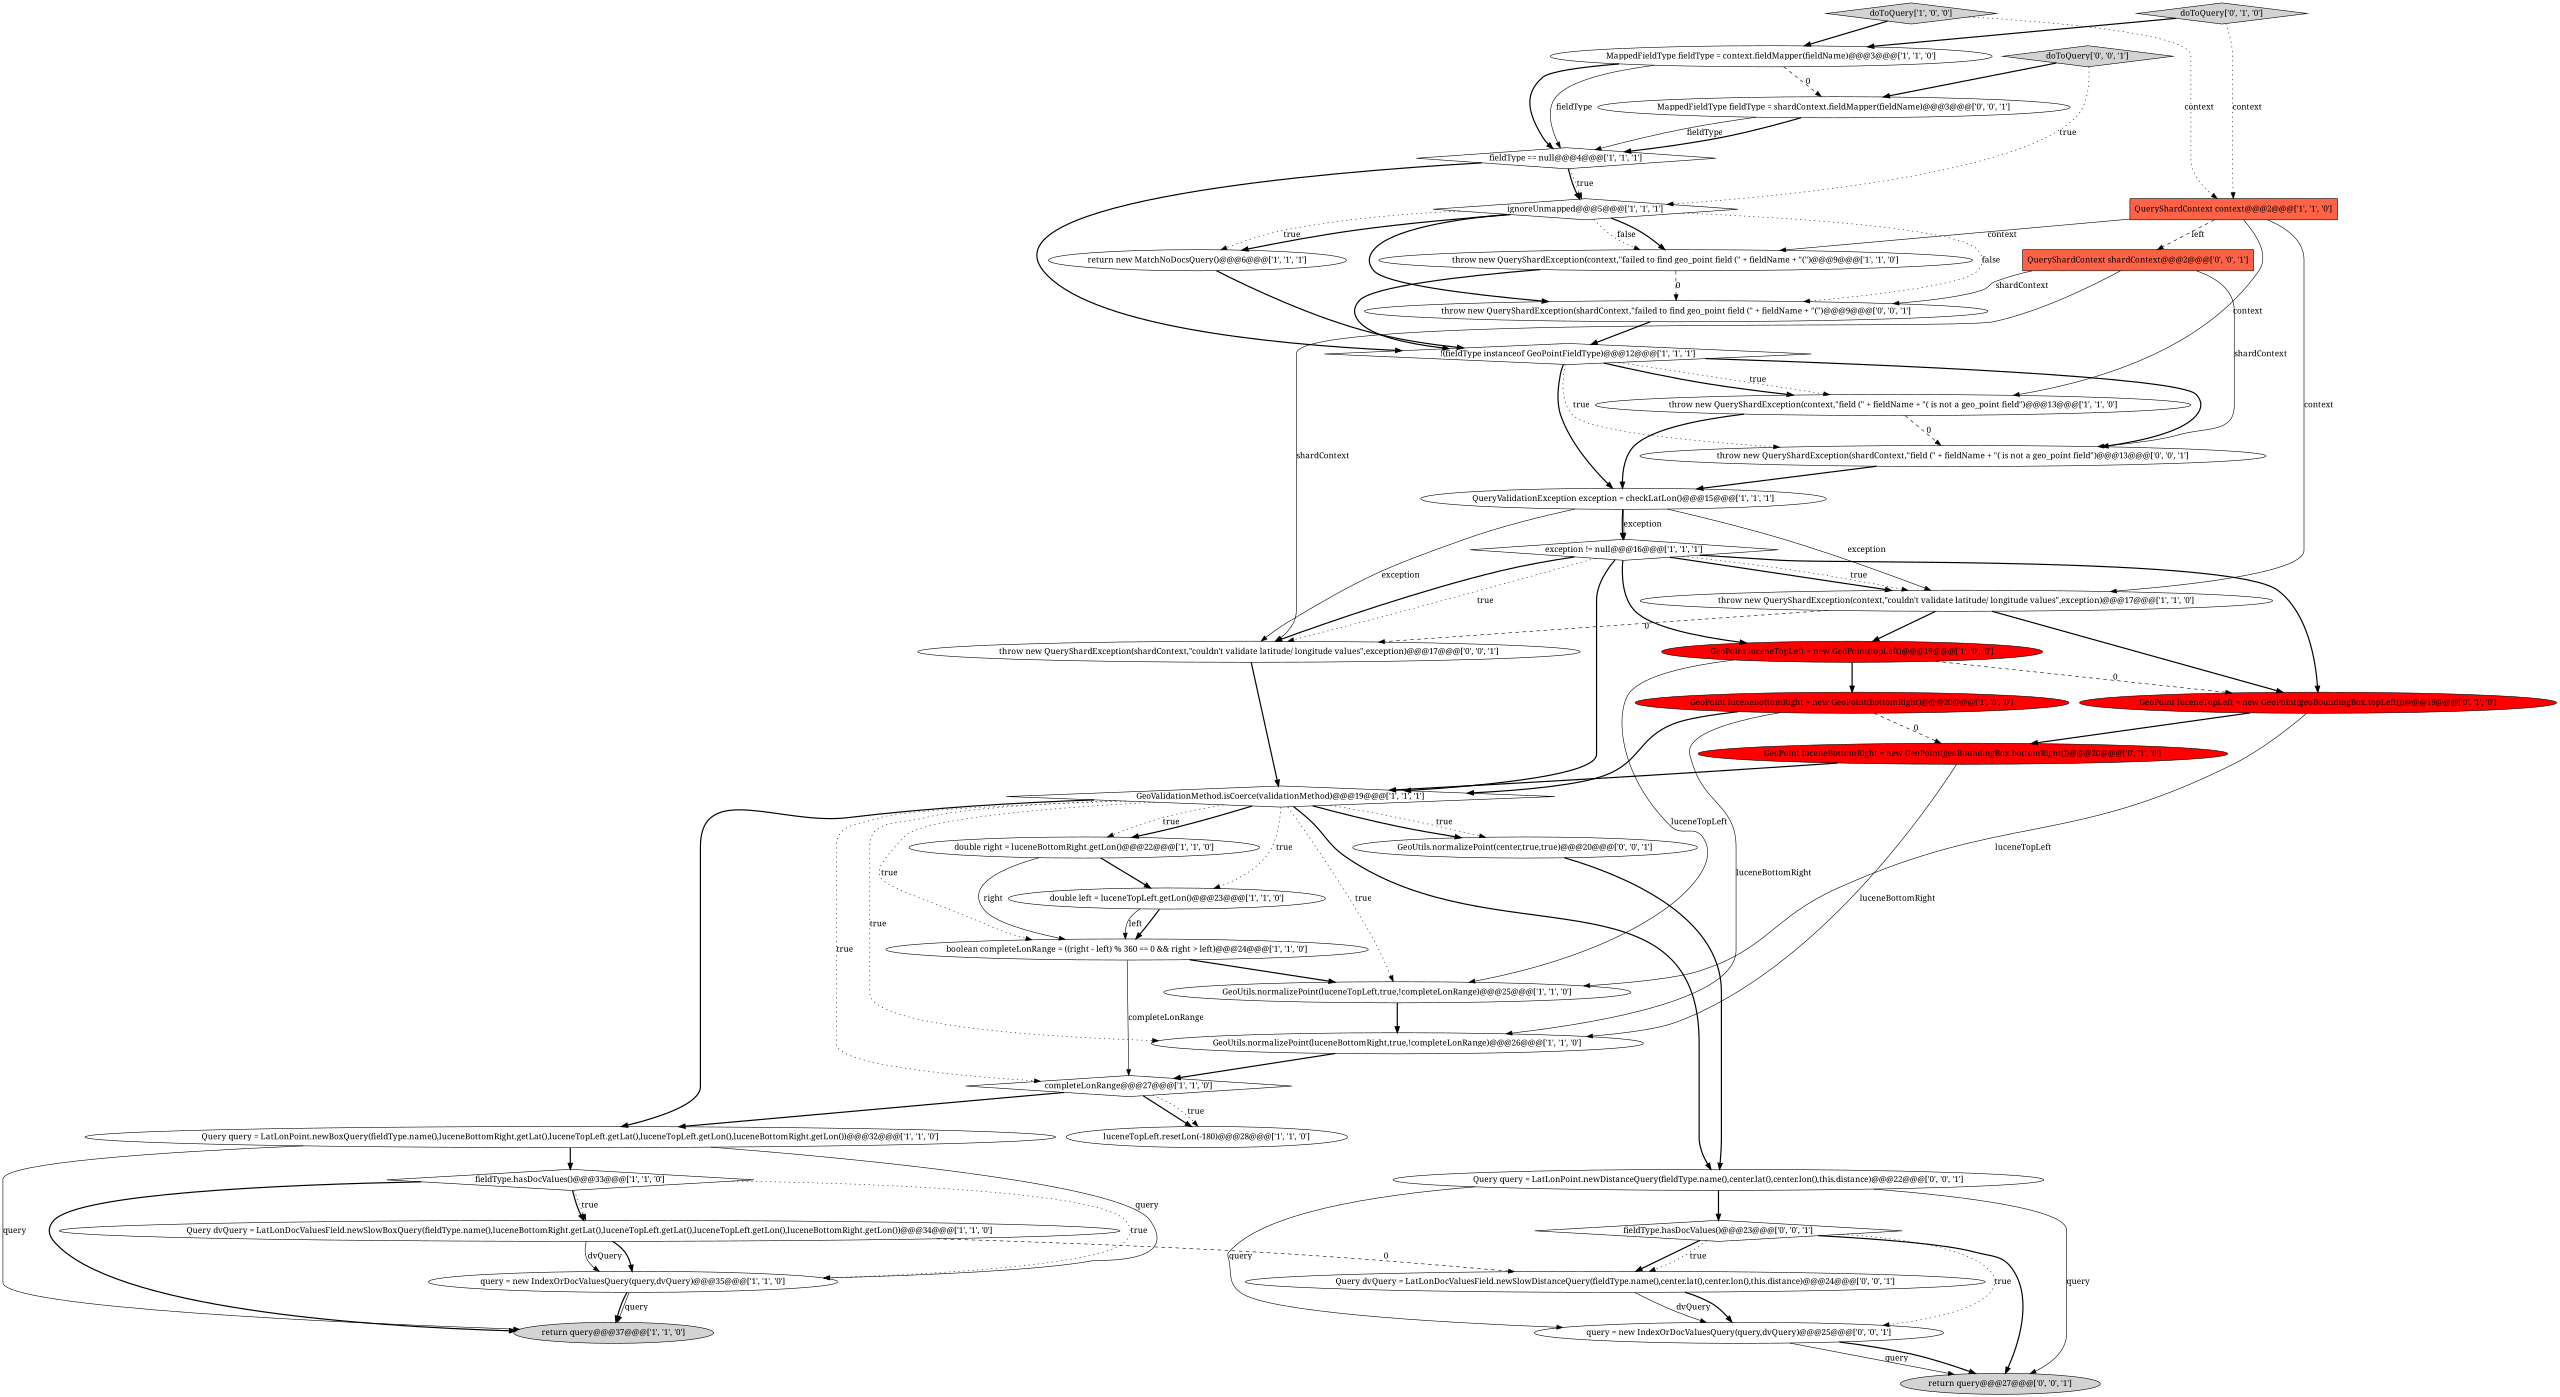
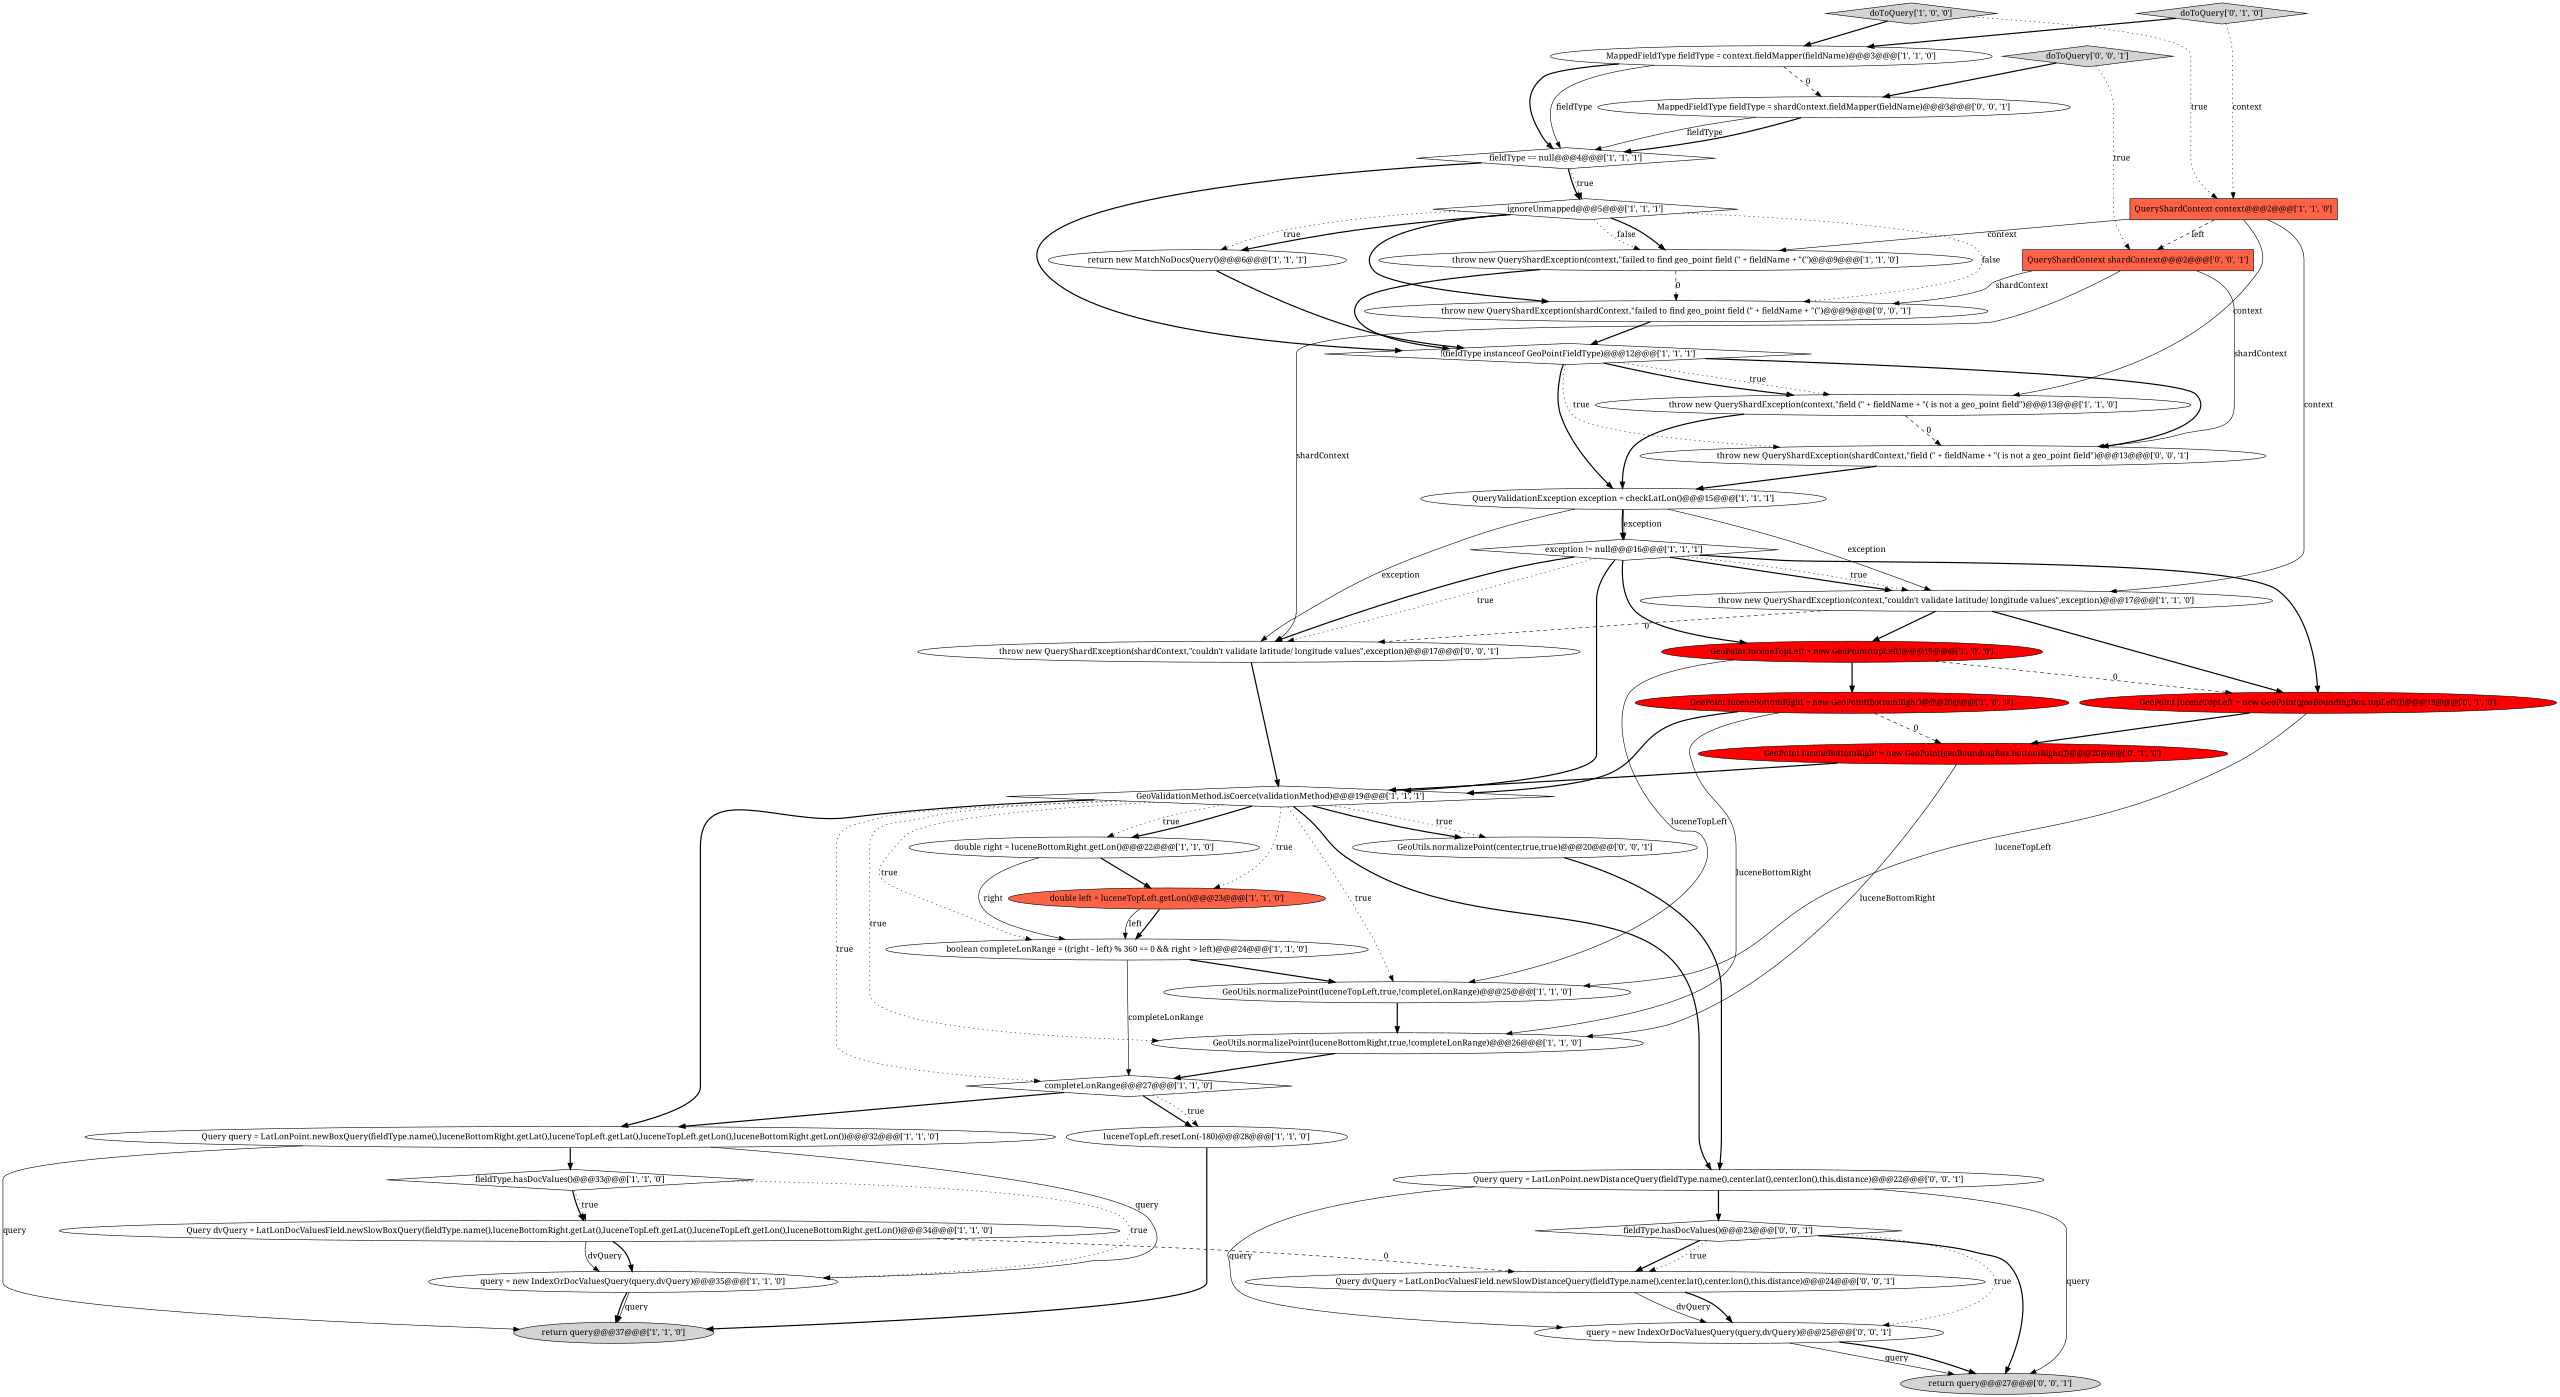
(2199, 107) -> (2199, 107)
(1906, 177) -> (2114, 154)
(1167, 899) -> (1167, 899)
(84, 1264) -> (1029, 1312)
